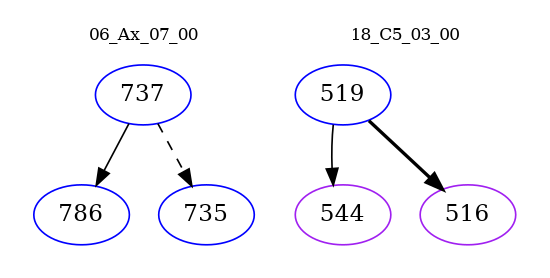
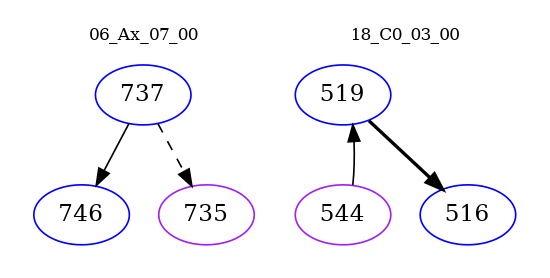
(405, 36) -> (405, 36)
(332, 146) -> (354, 164)
(82, 215) -> (82, 215)
(206, 215) -> (206, 215)
(468, 215) -> (468, 215)
